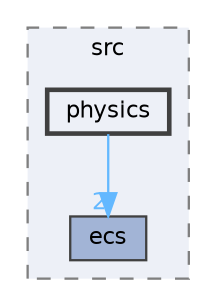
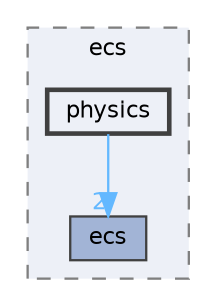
(108, 50) -> (108, 50)
